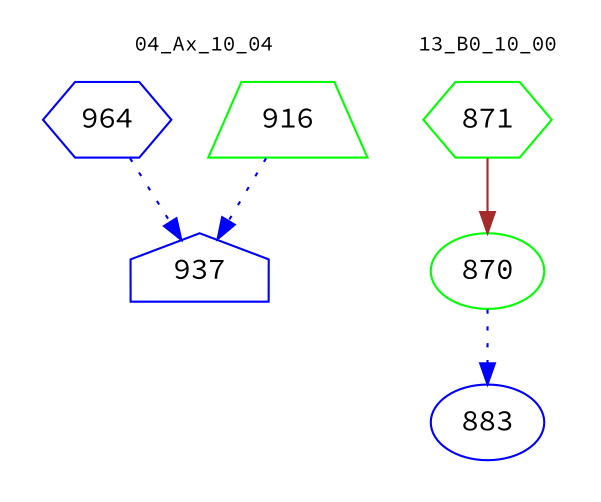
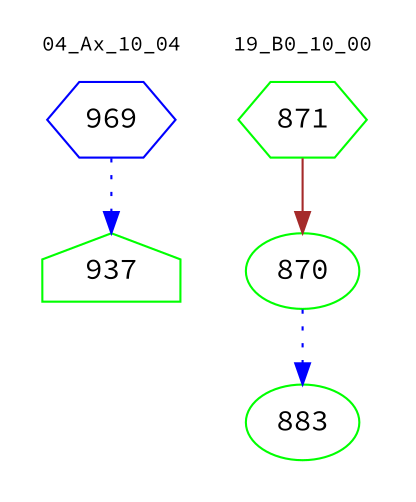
(489, 45) -> (304, 45)
(107, 120) -> (111, 120)
(288, 120) -> none
(200, 271) -> (111, 271)
(488, 422) -> (303, 422)
